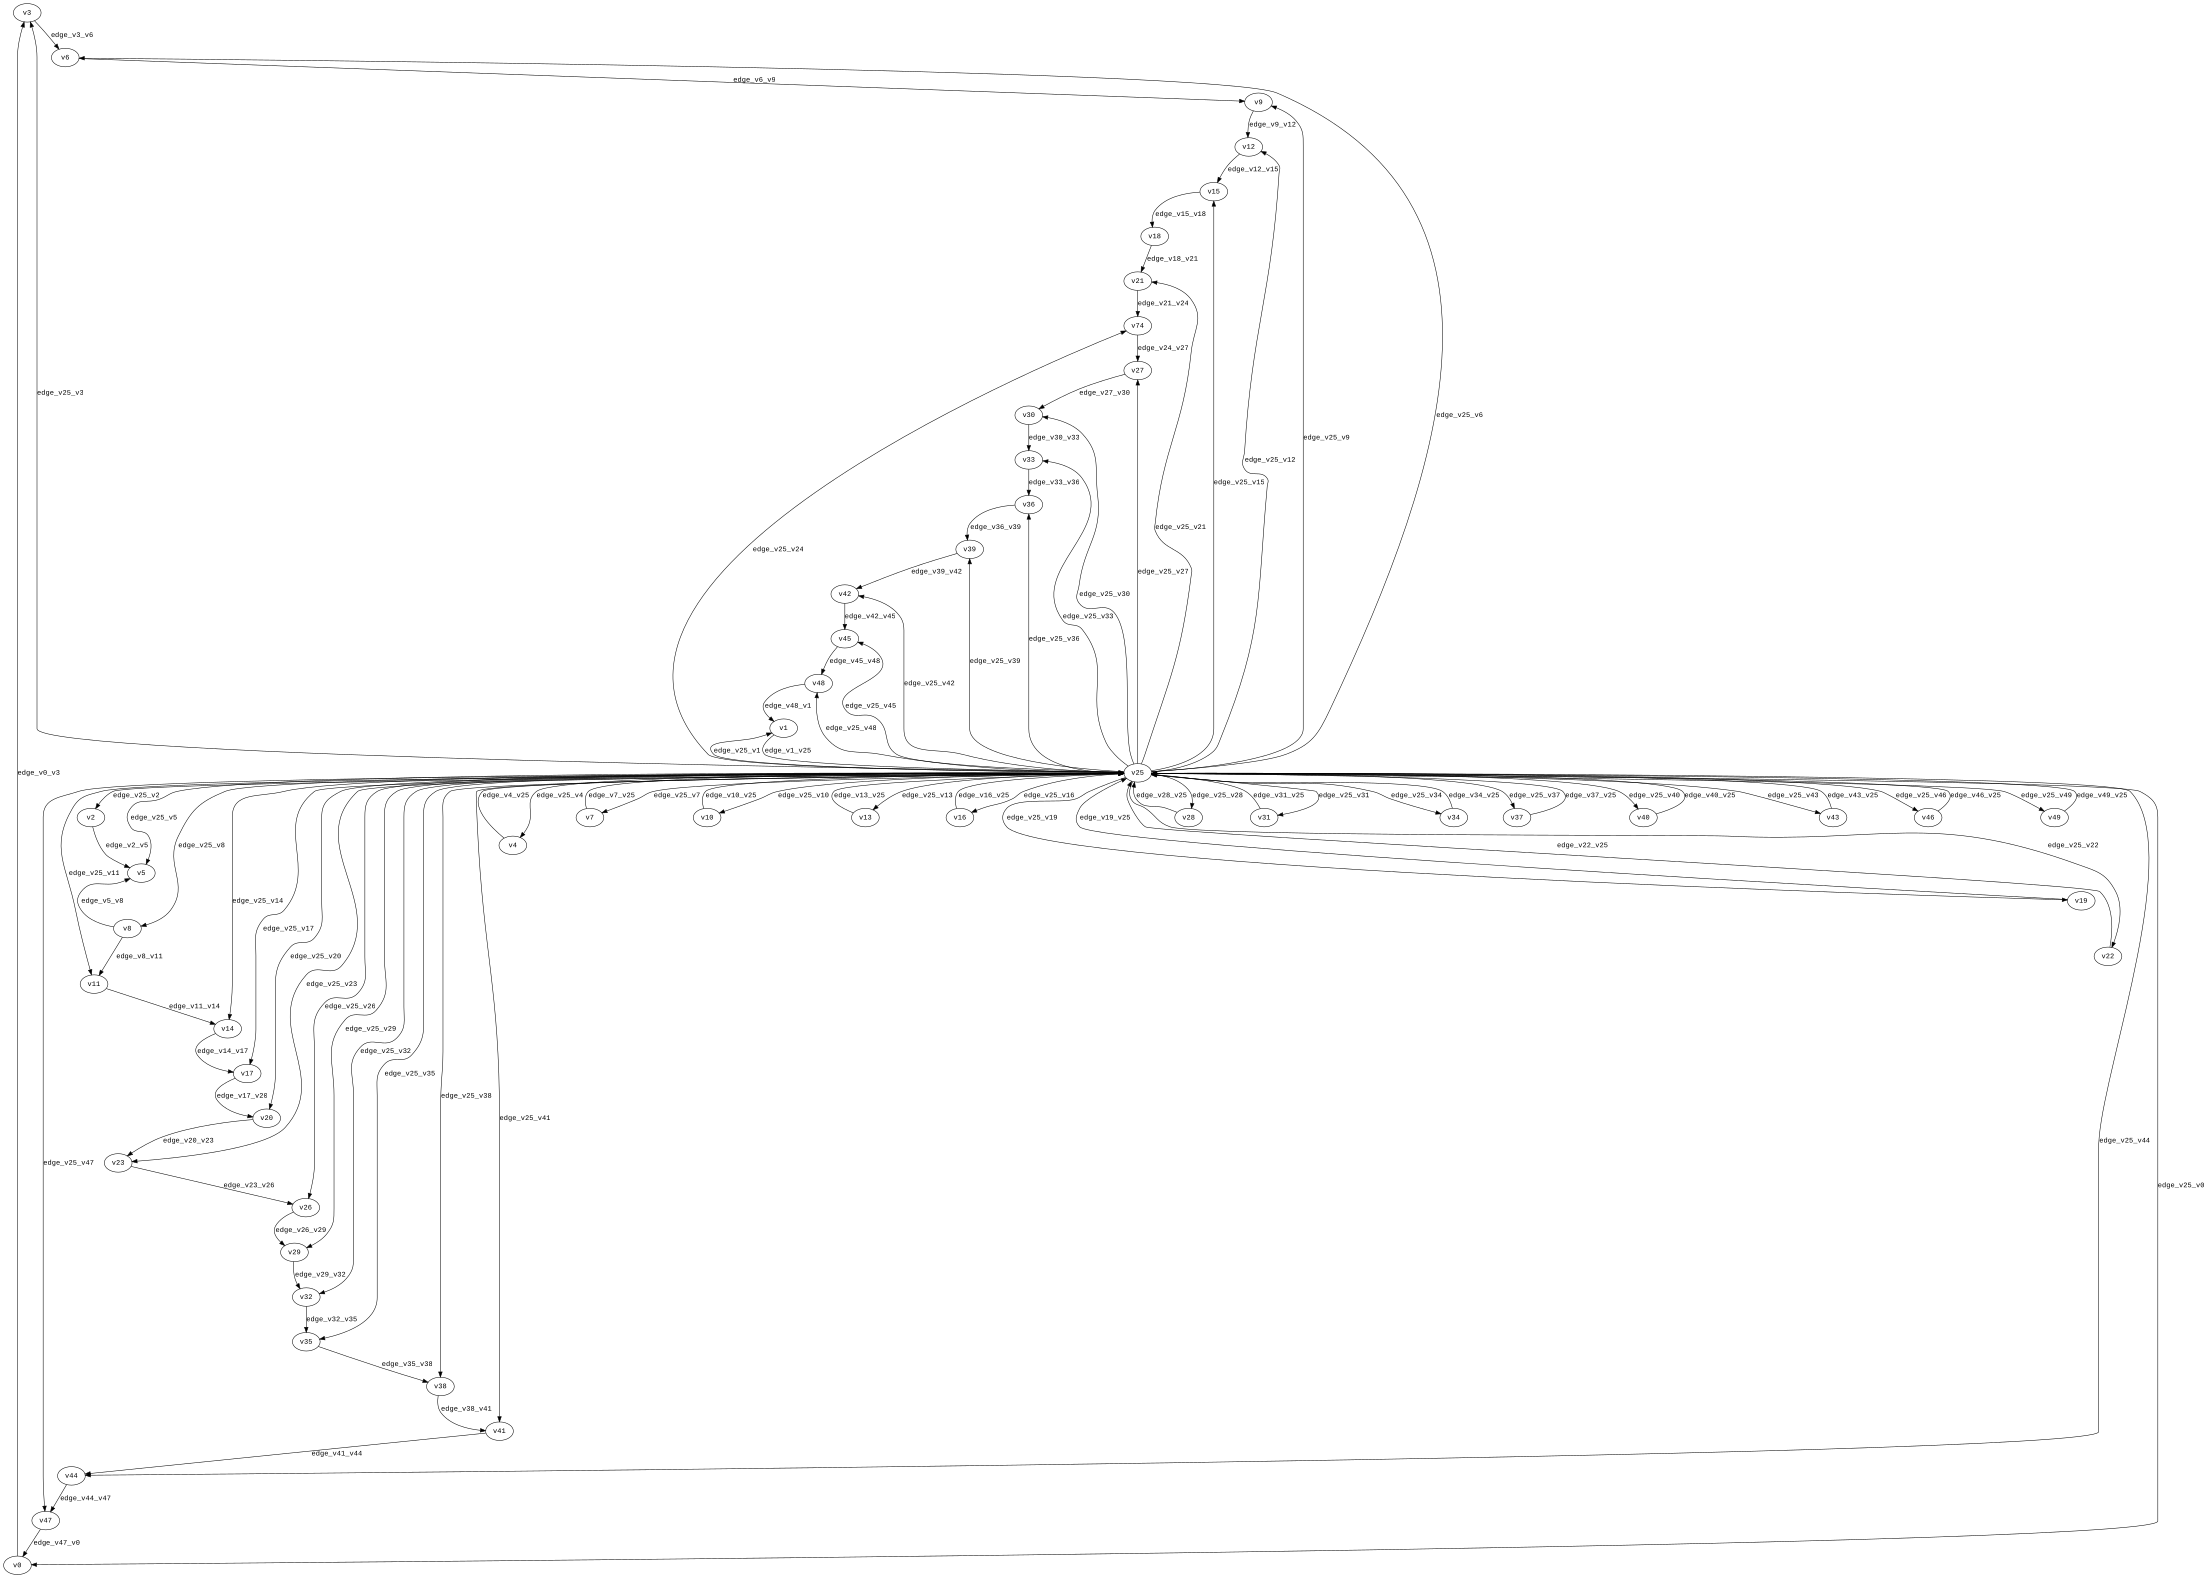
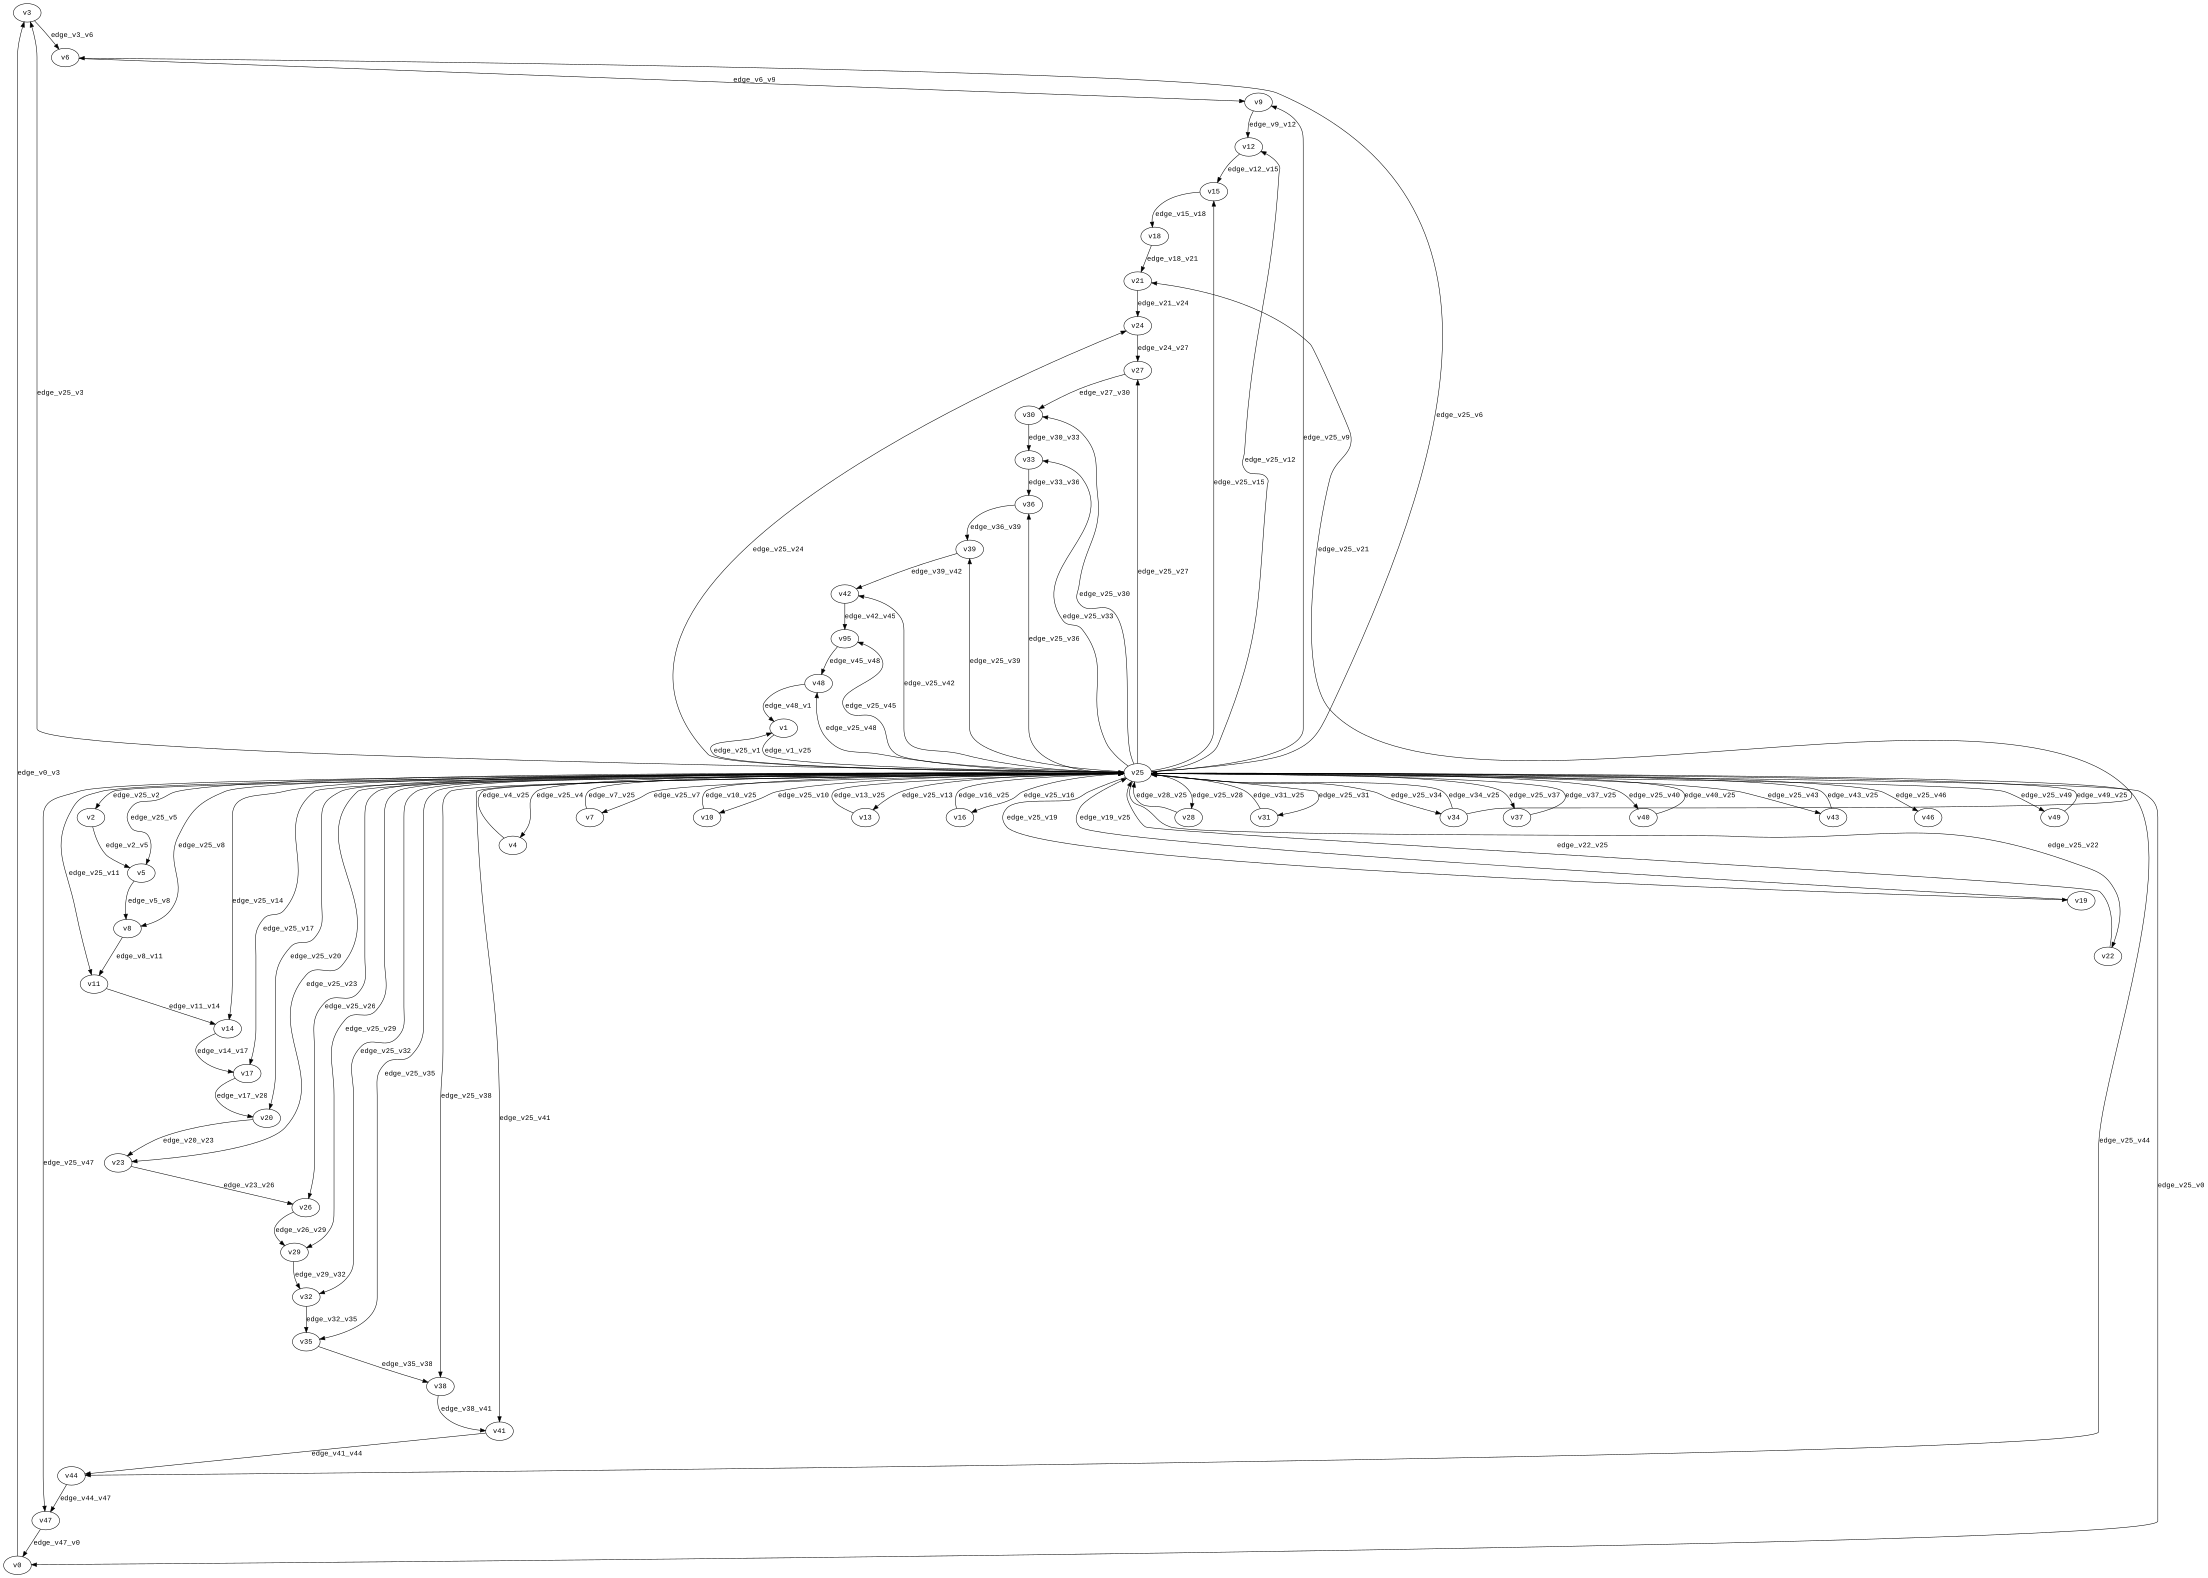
(1138, 326) -> (1138, 326)
(1156, 521) -> (1790, 747)
(845, 639) -> (845, 639)
(1565, 777) -> none
(78, 896) -> (127, 897)
